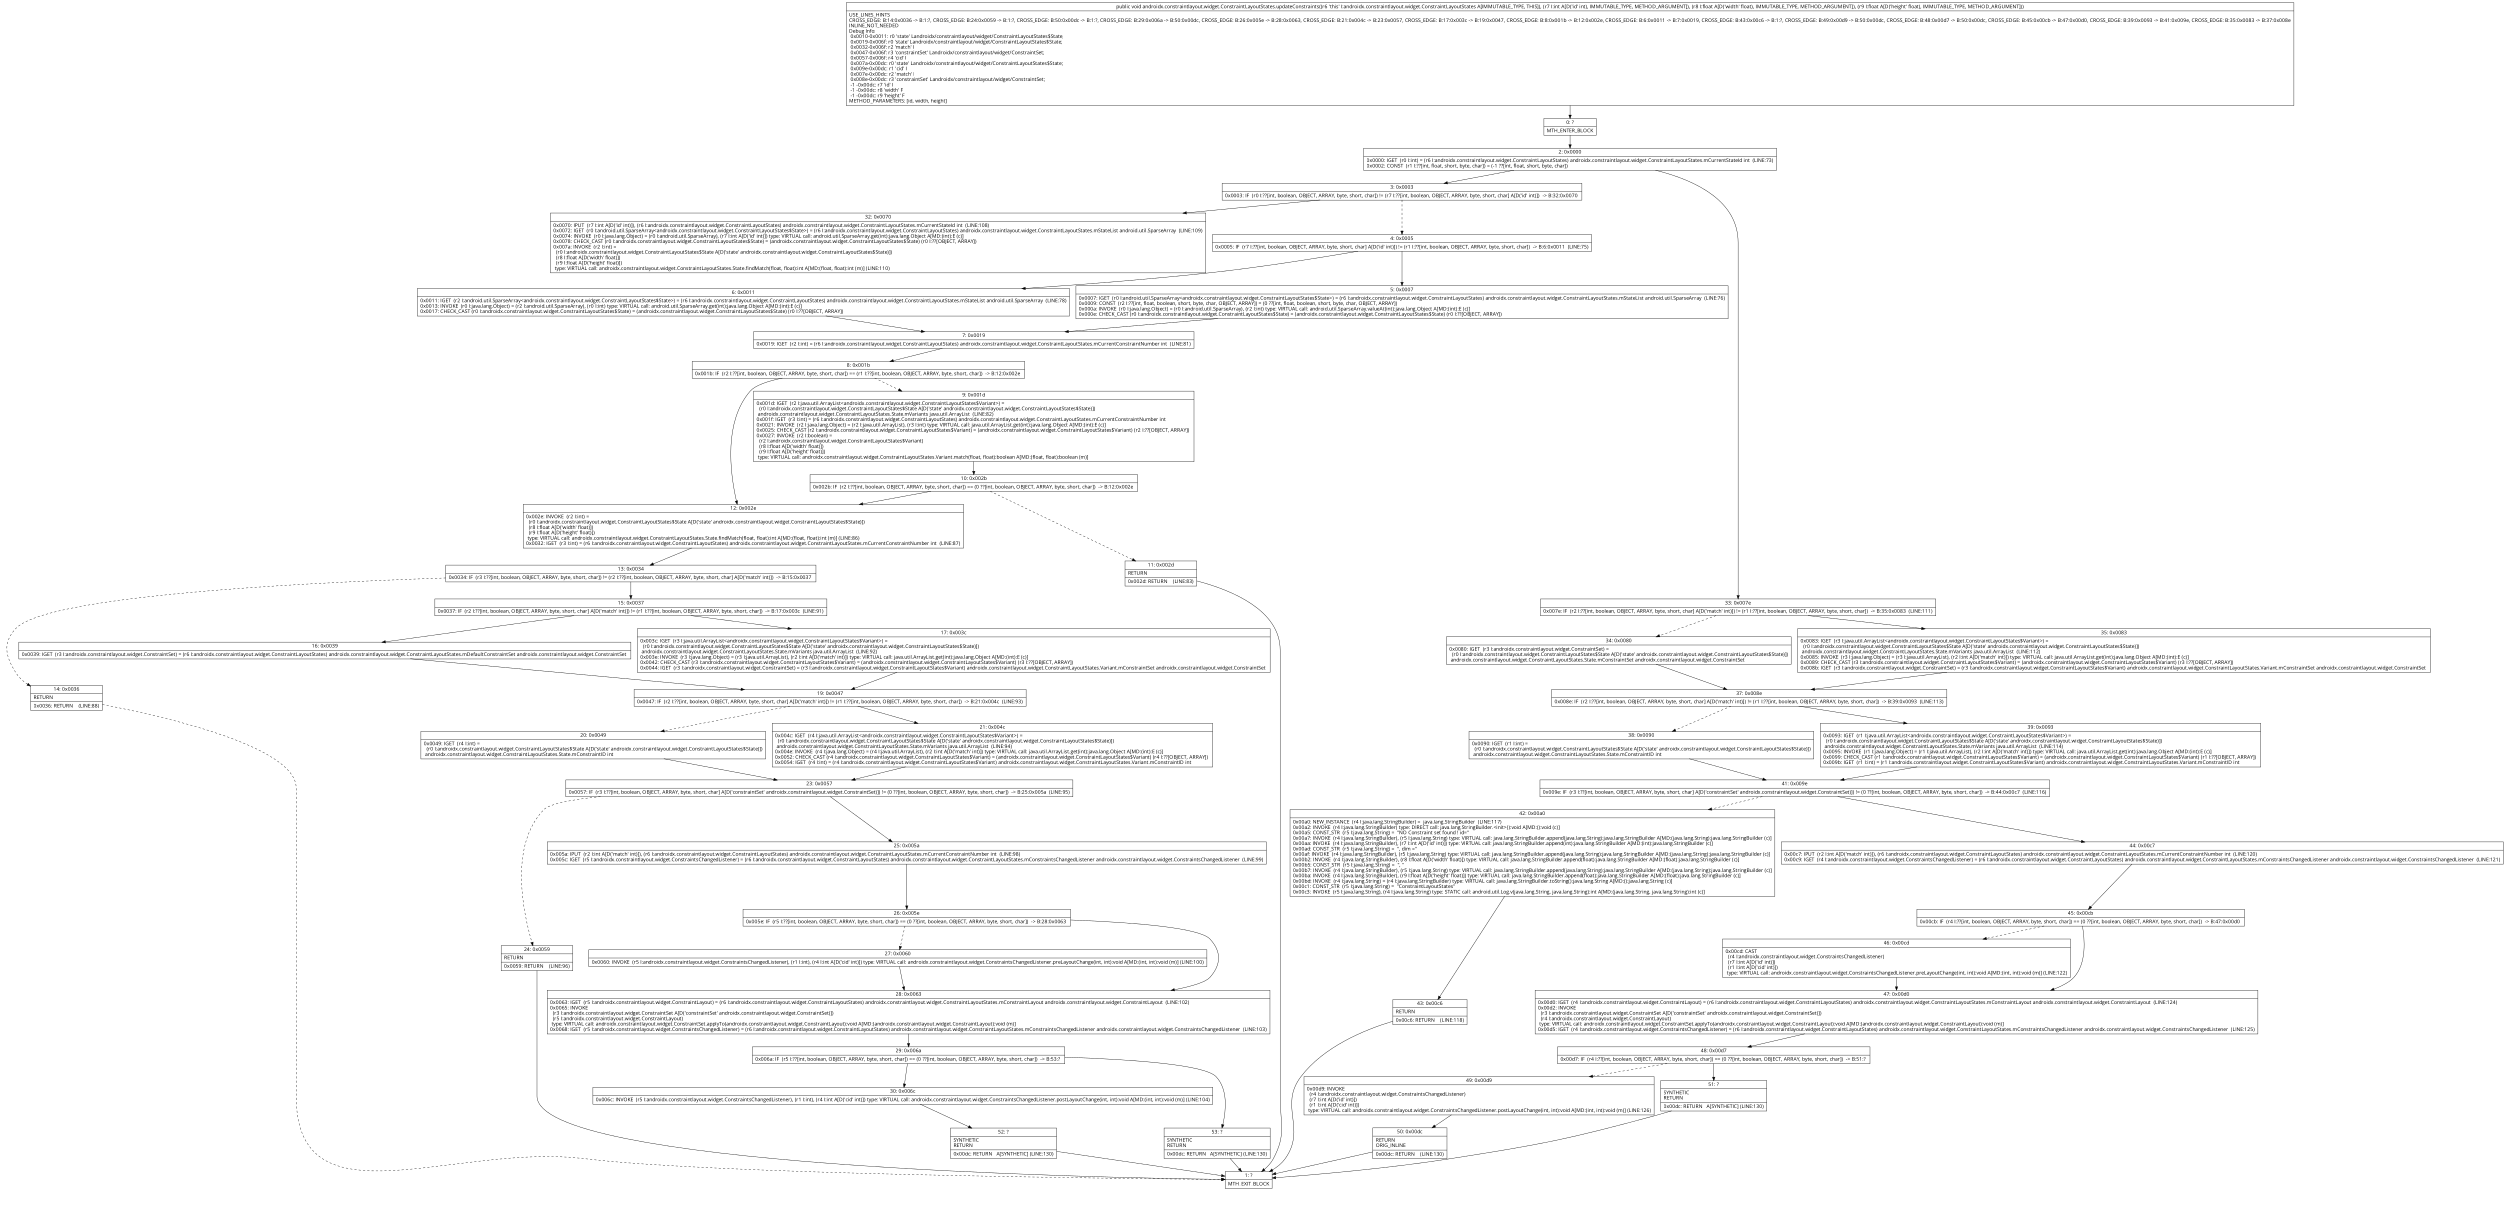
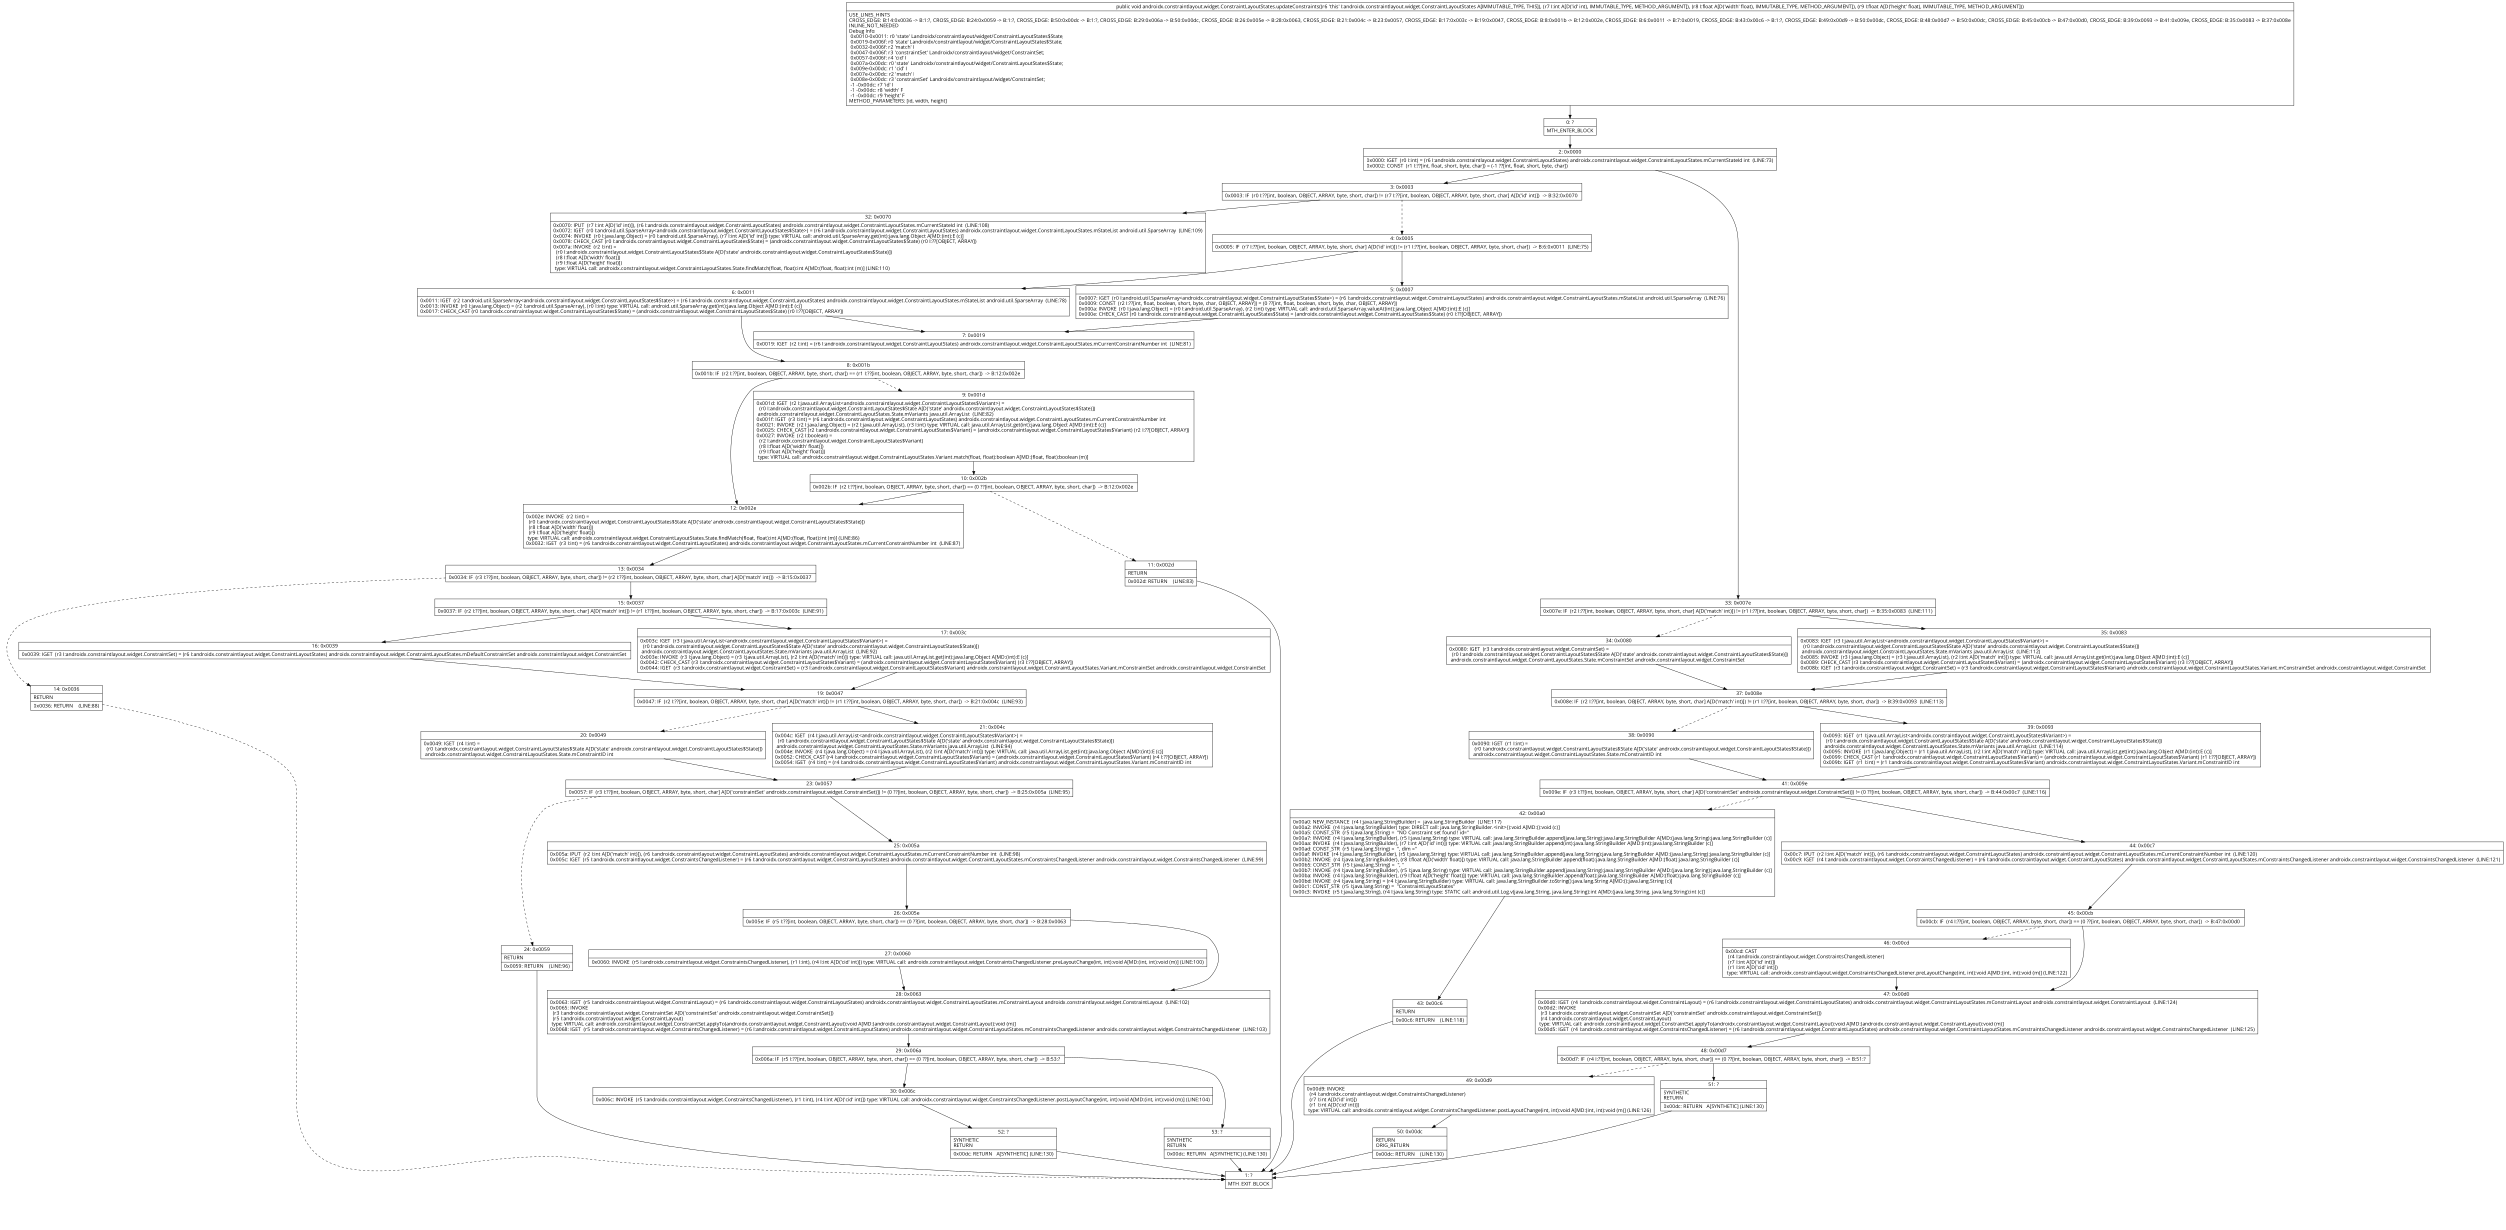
(918, 354) -> (750, 348)
(903, 936) -> none
(1391, 1146) -> (1393, 1146)
